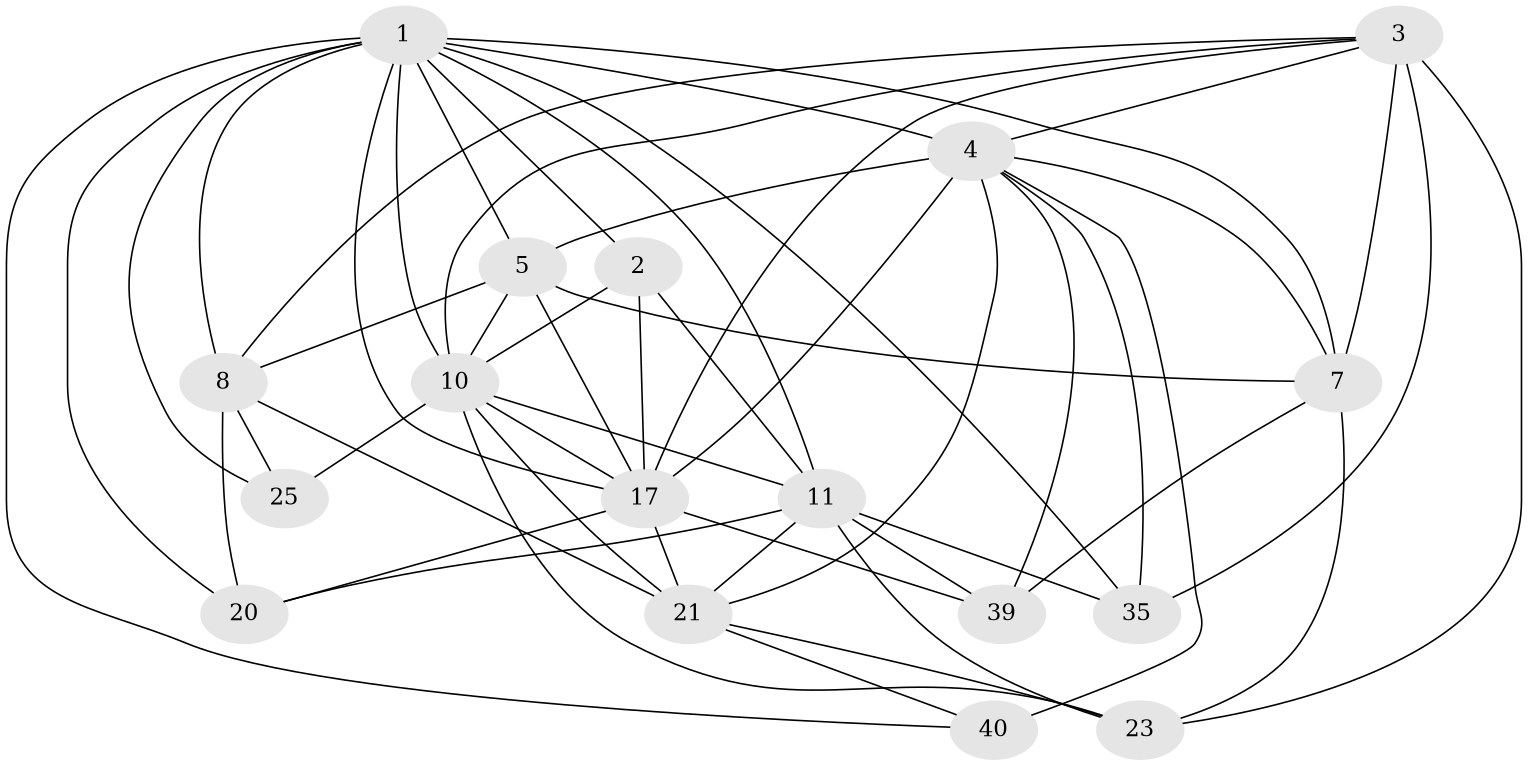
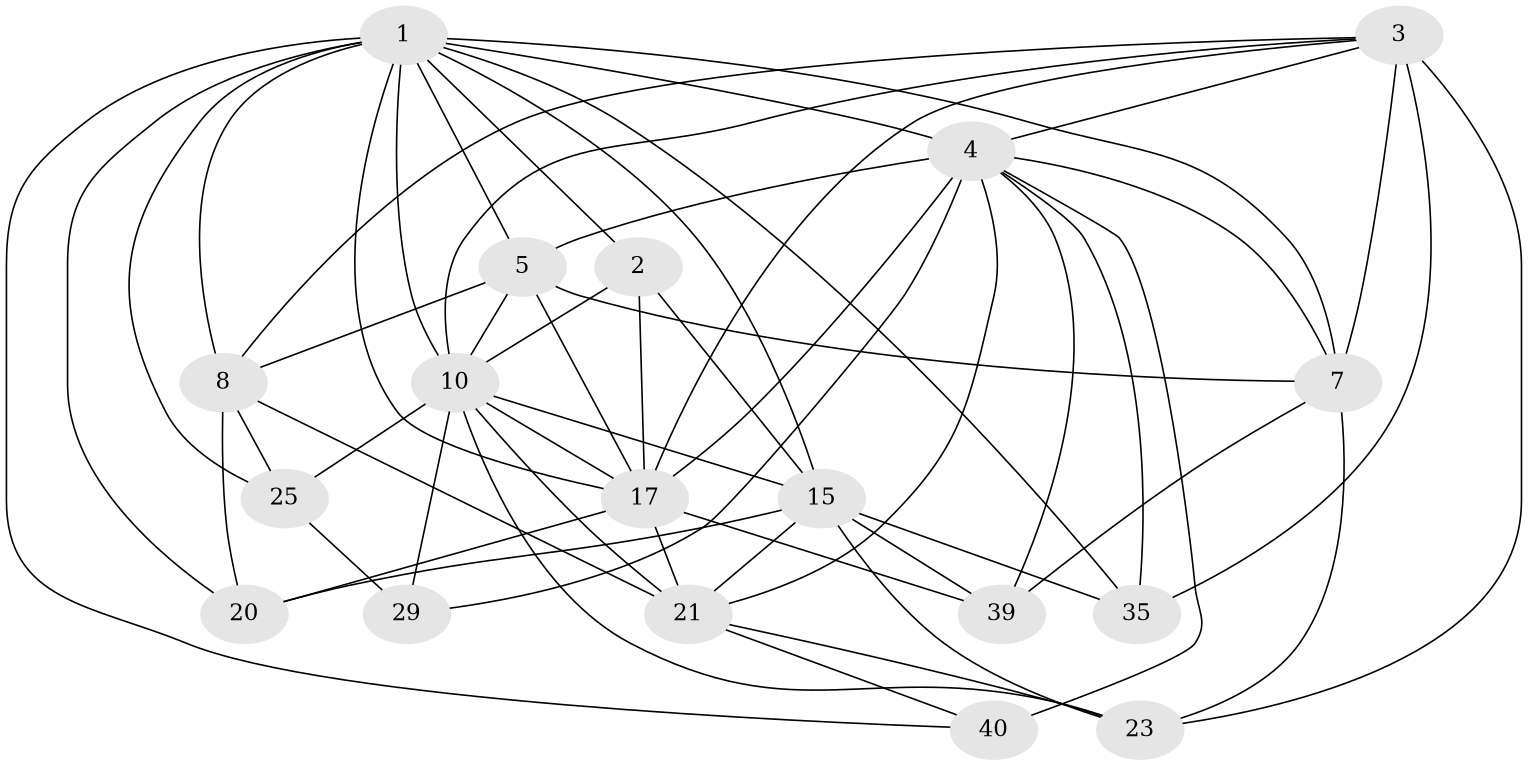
(822, 499) -> (822, 499)
none -> (407, 614)
